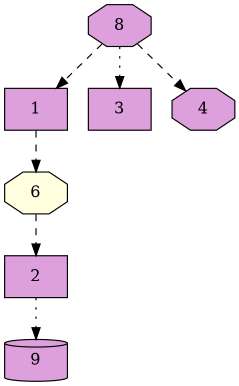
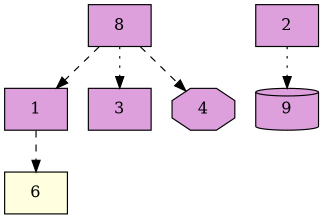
(120, 26) -> (120, 26)
(36, 193) -> (36, 193)
(36, 229) -> none
